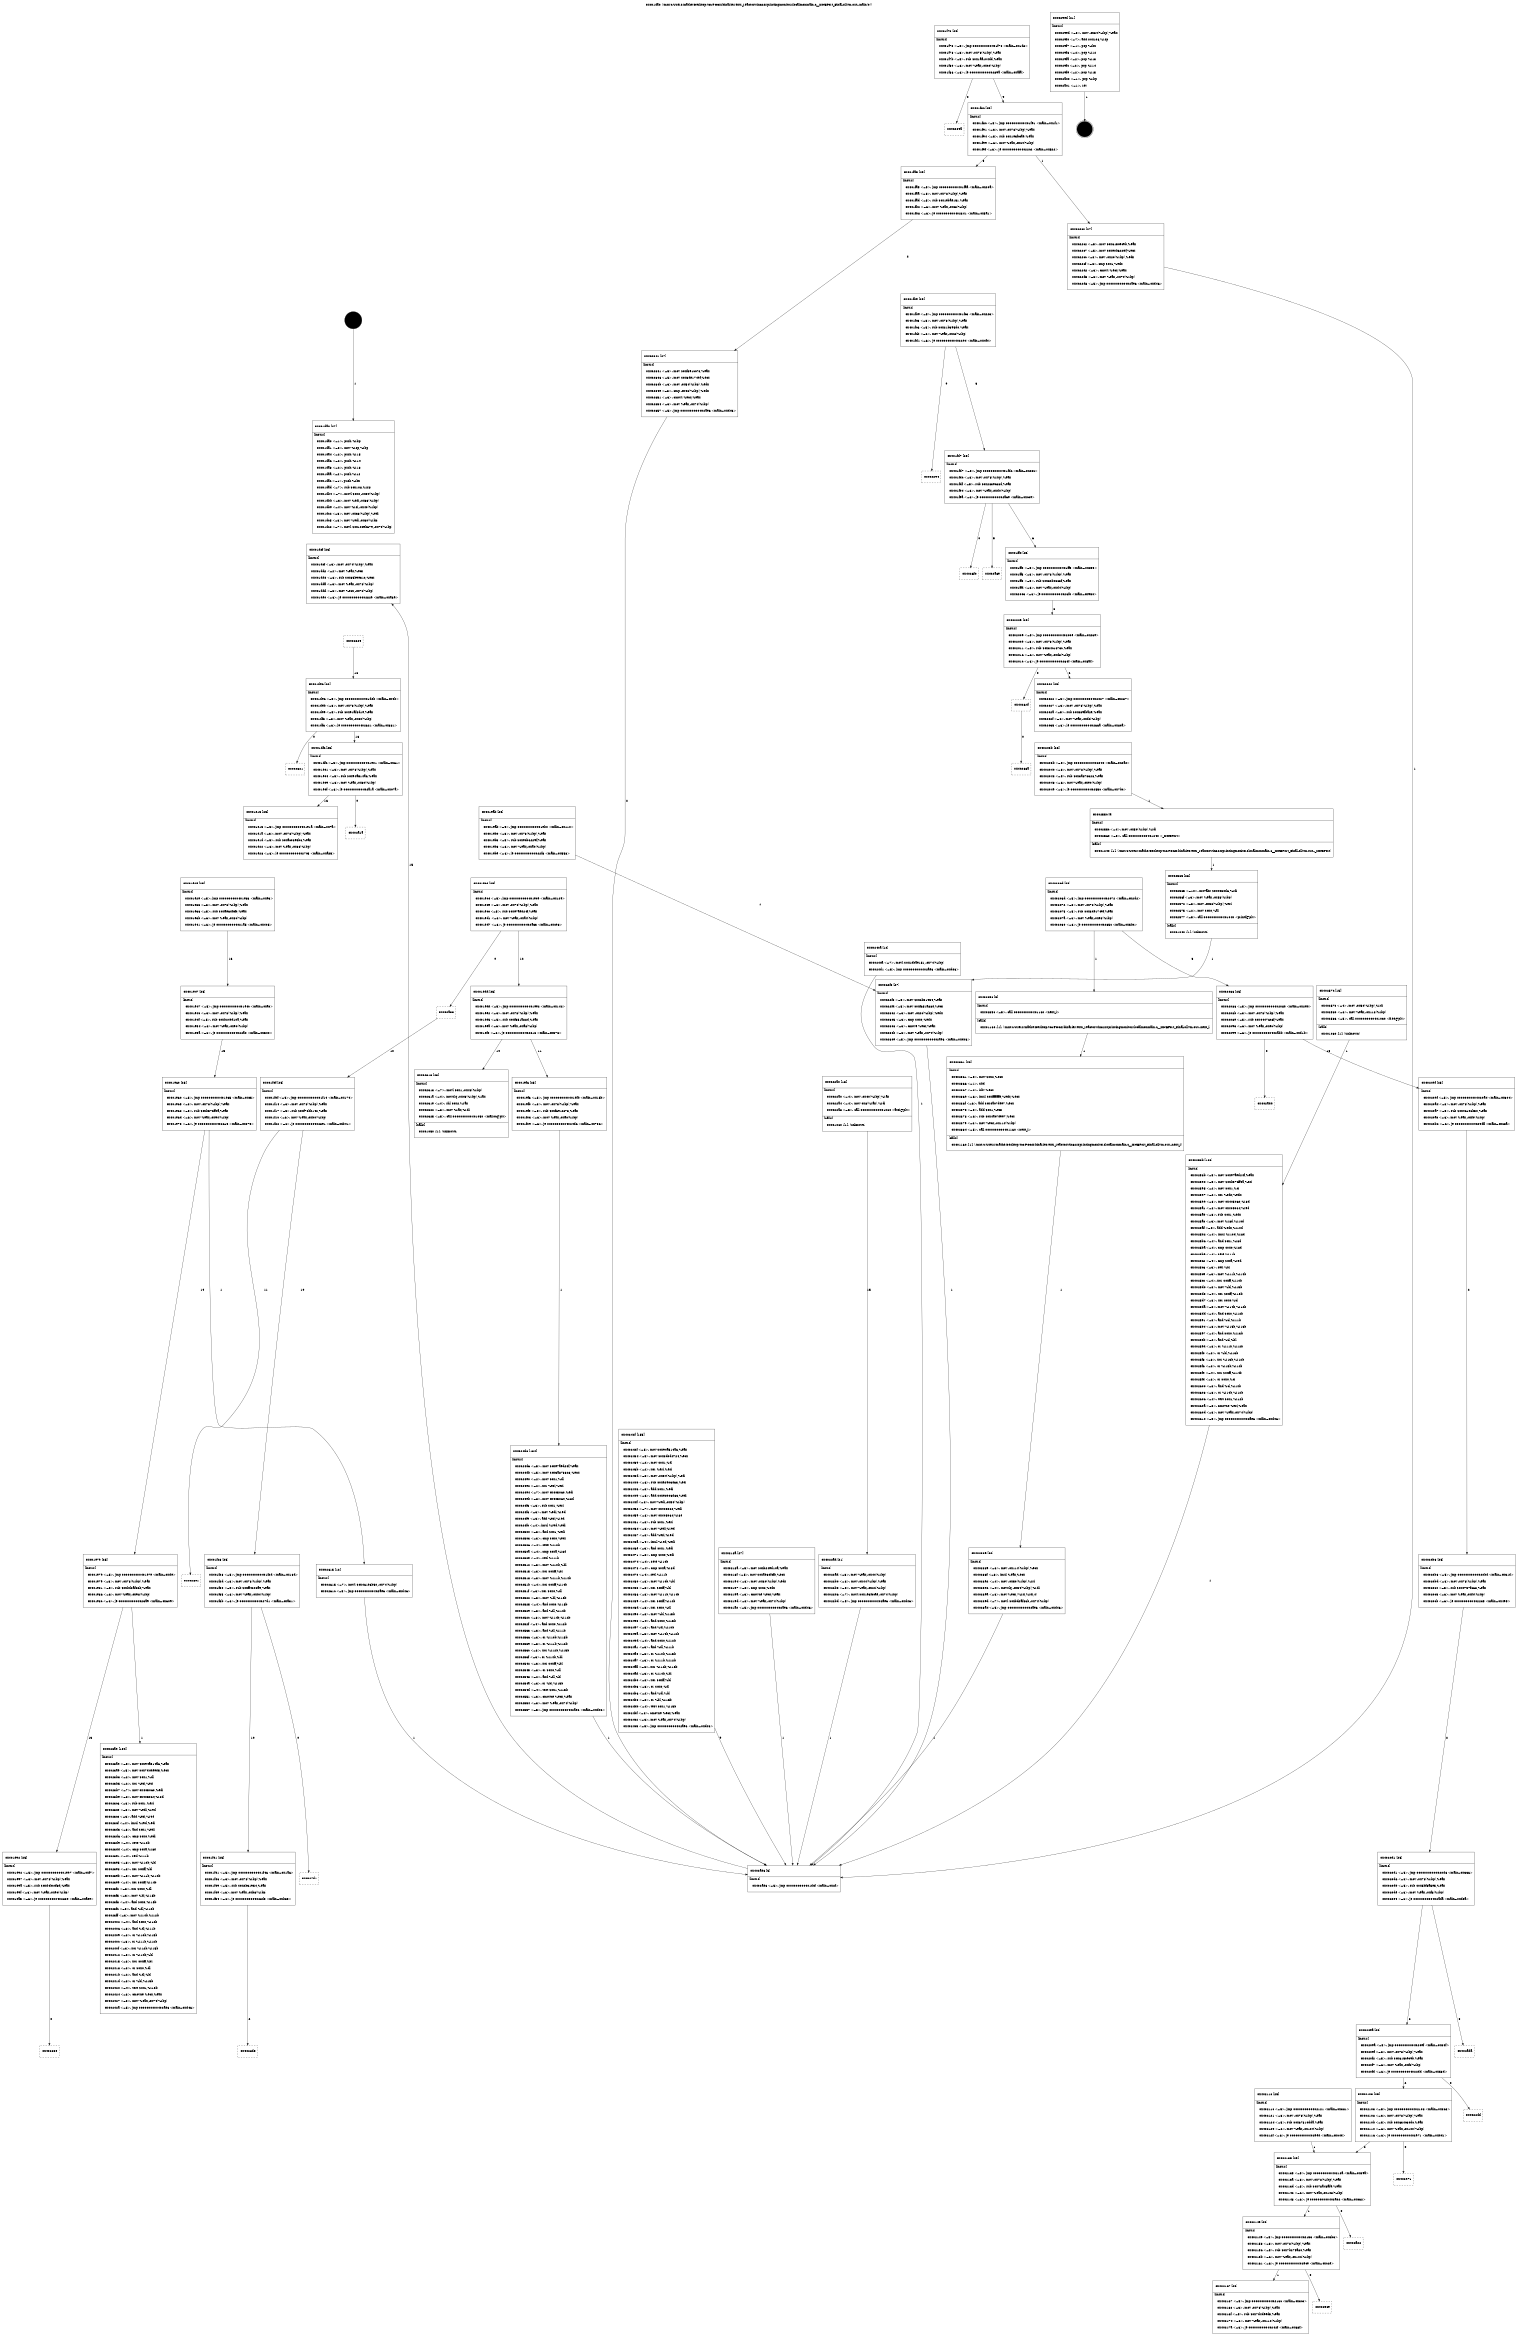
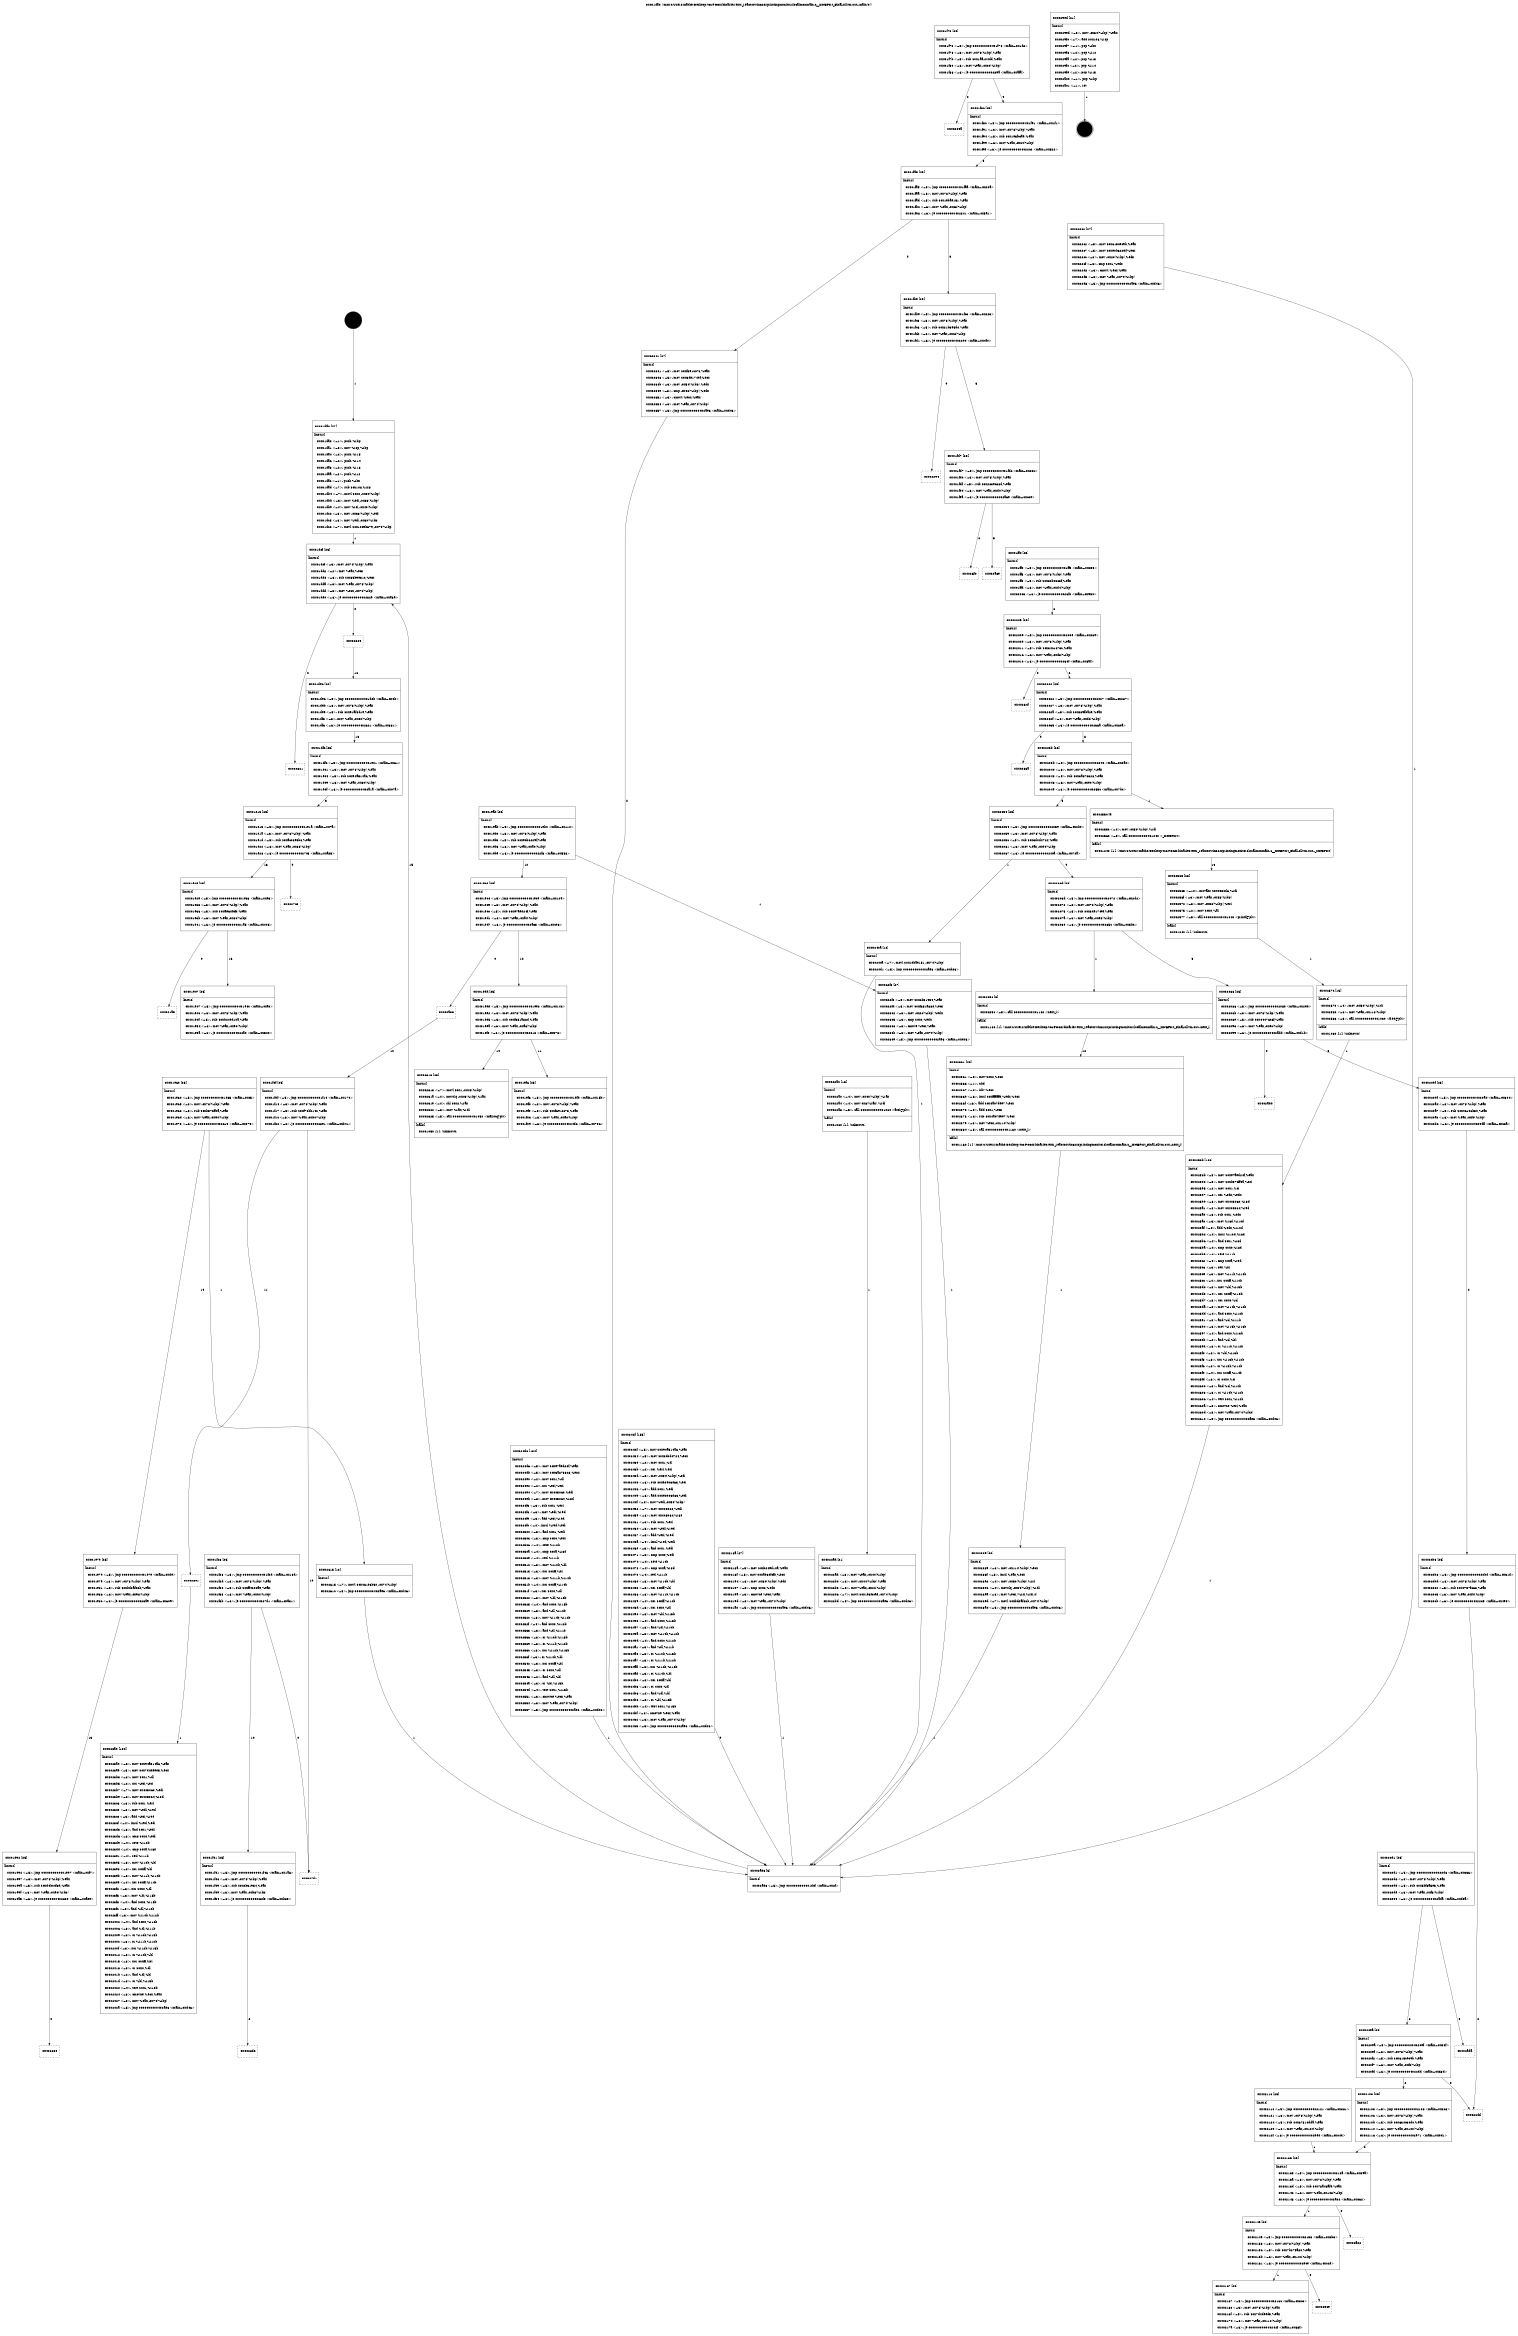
(1062, 189) -> none
none -> (948, 256)
(1022, 524) -> none
none -> (353, 537)
none -> (353, 618)
(1021, 736) -> (1031, 745)
none -> (1083, 736)
(305, 745) -> (304, 679)
(326, 801) -> (326, 801)
(355, 833) -> none
none -> (1038, 833)
(1213, 865) -> (1213, 865)
none -> (260, 868)
none -> (523, 868)
none -> (291, 904)
(1105, 979) -> (1290, 961)
none -> (167, 1012)
(1084, 1051) -> (1084, 1051)
(1328, 1051) -> (1328, 1051)
(219, 1057) -> none
(559, 1287) -> none
(869, 1290) -> (869, 1290)
(277, 1341) -> (308, 1500)
(136, 1674) -> (186, 1664)
(1447, 1729) -> (1478, 1857)
(829, 1735) -> none
(1403, 2179) -> none
